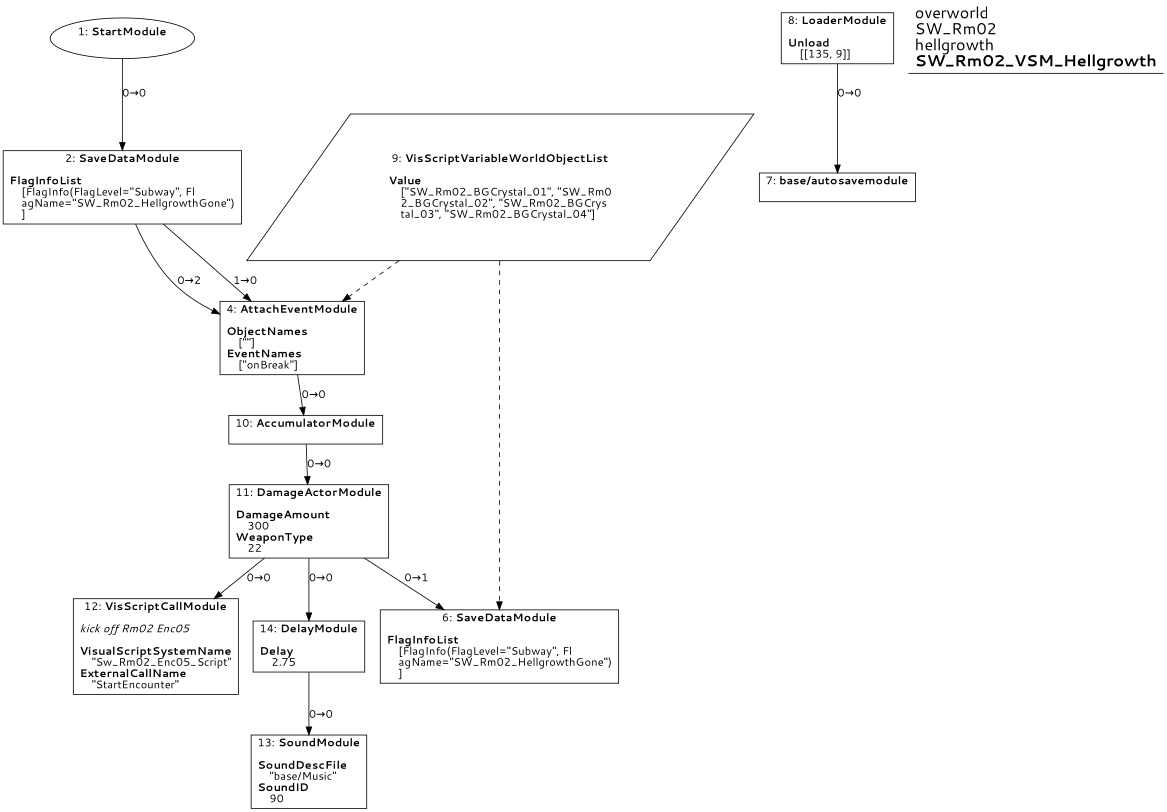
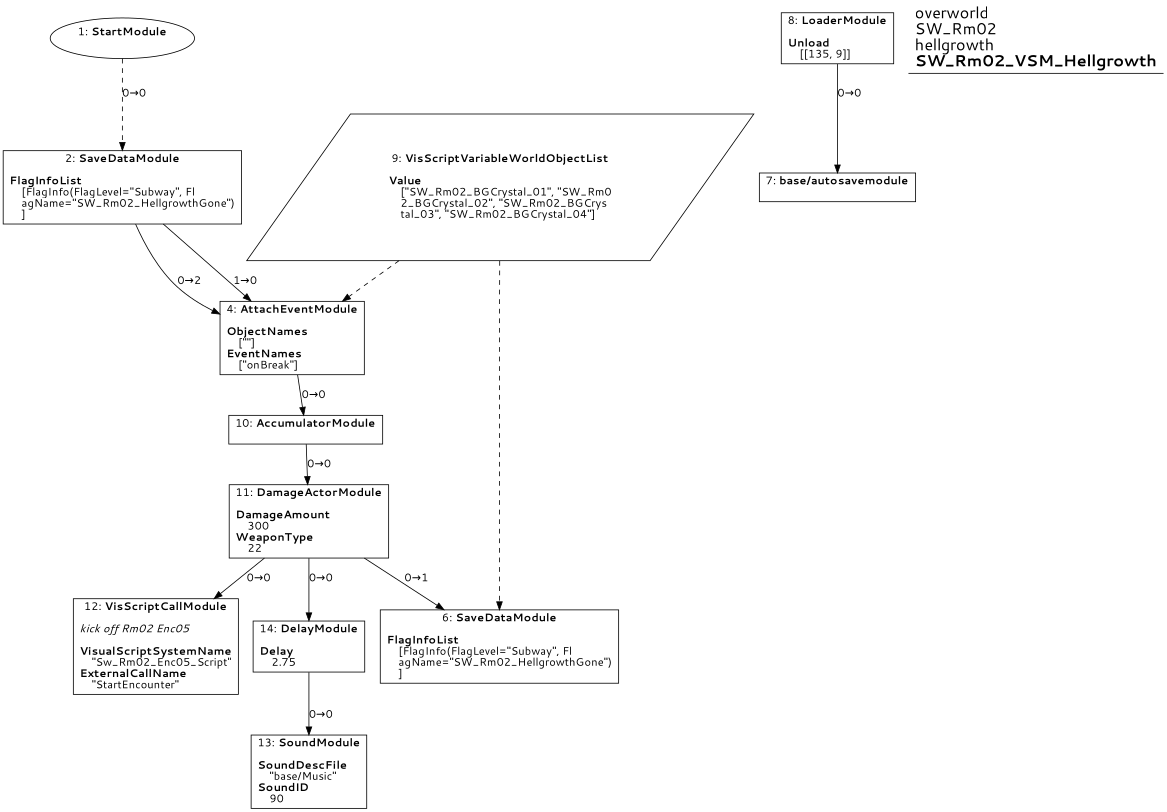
(122, 101) -> (122, 101)
